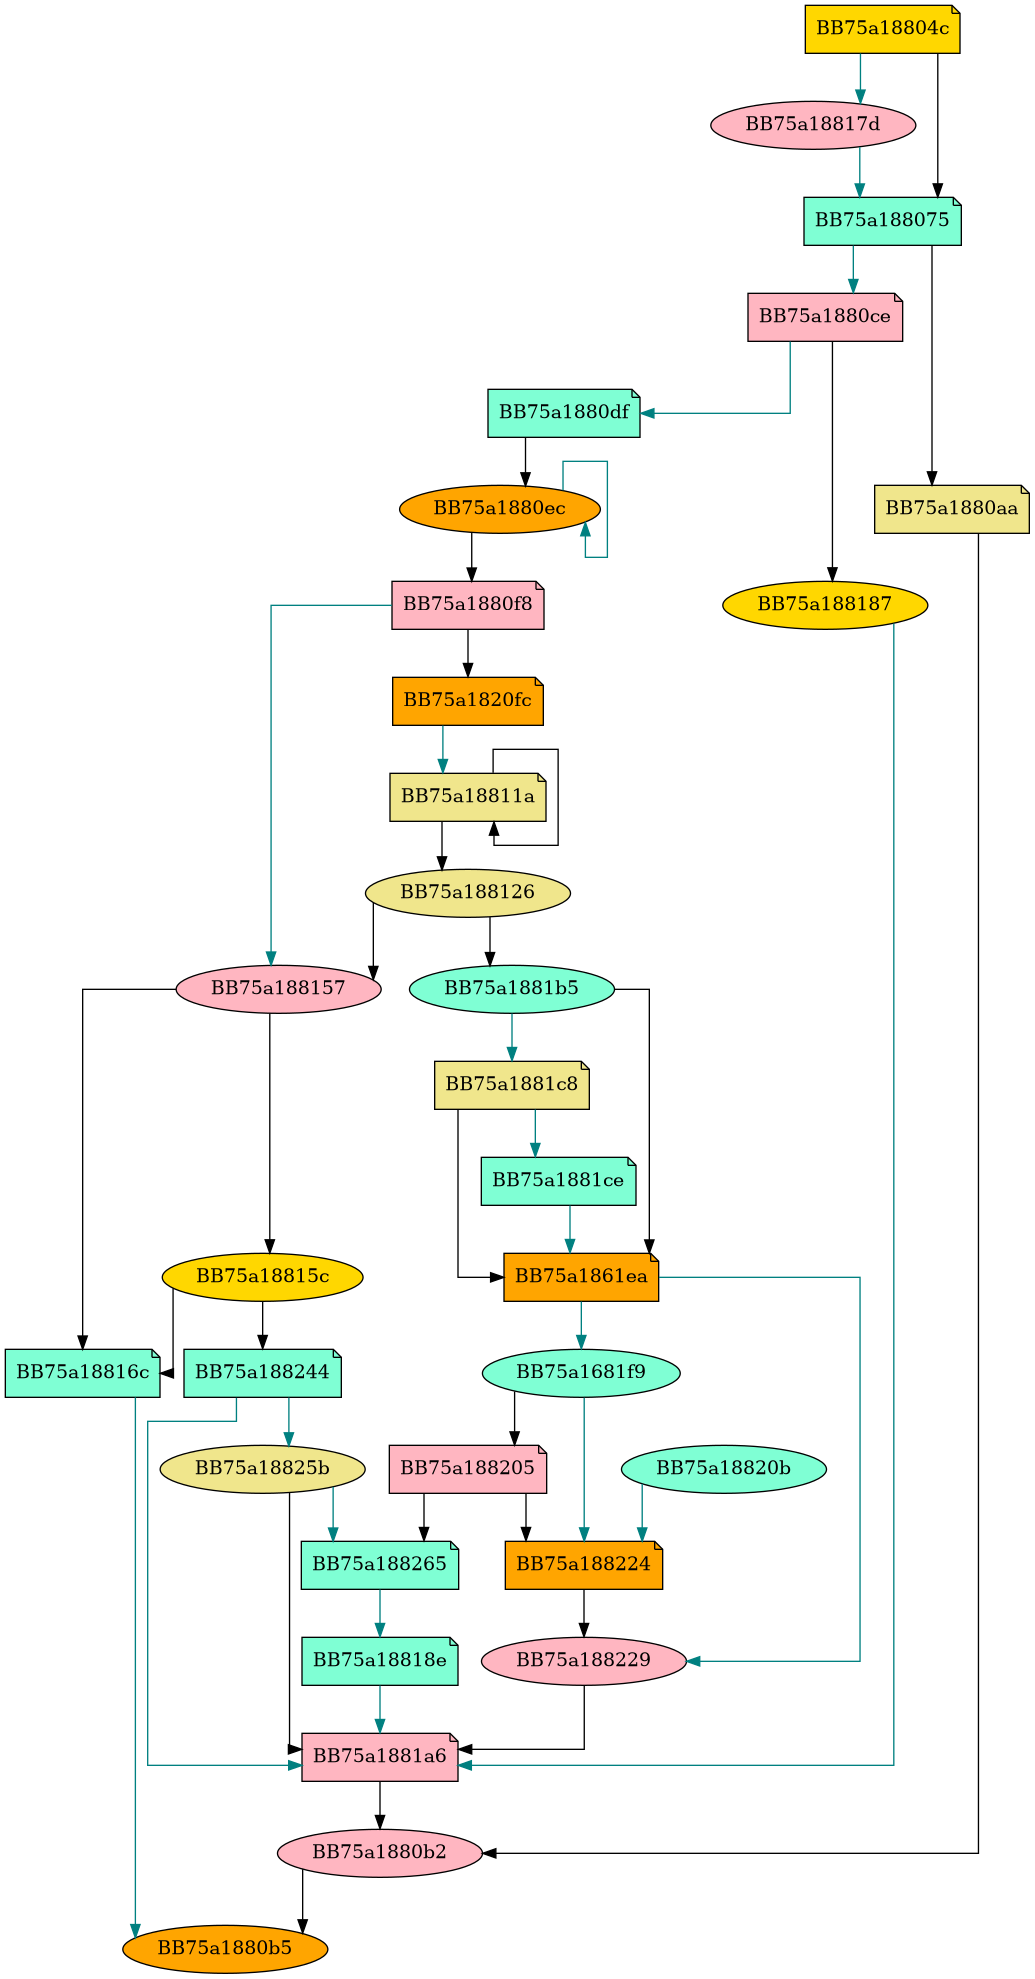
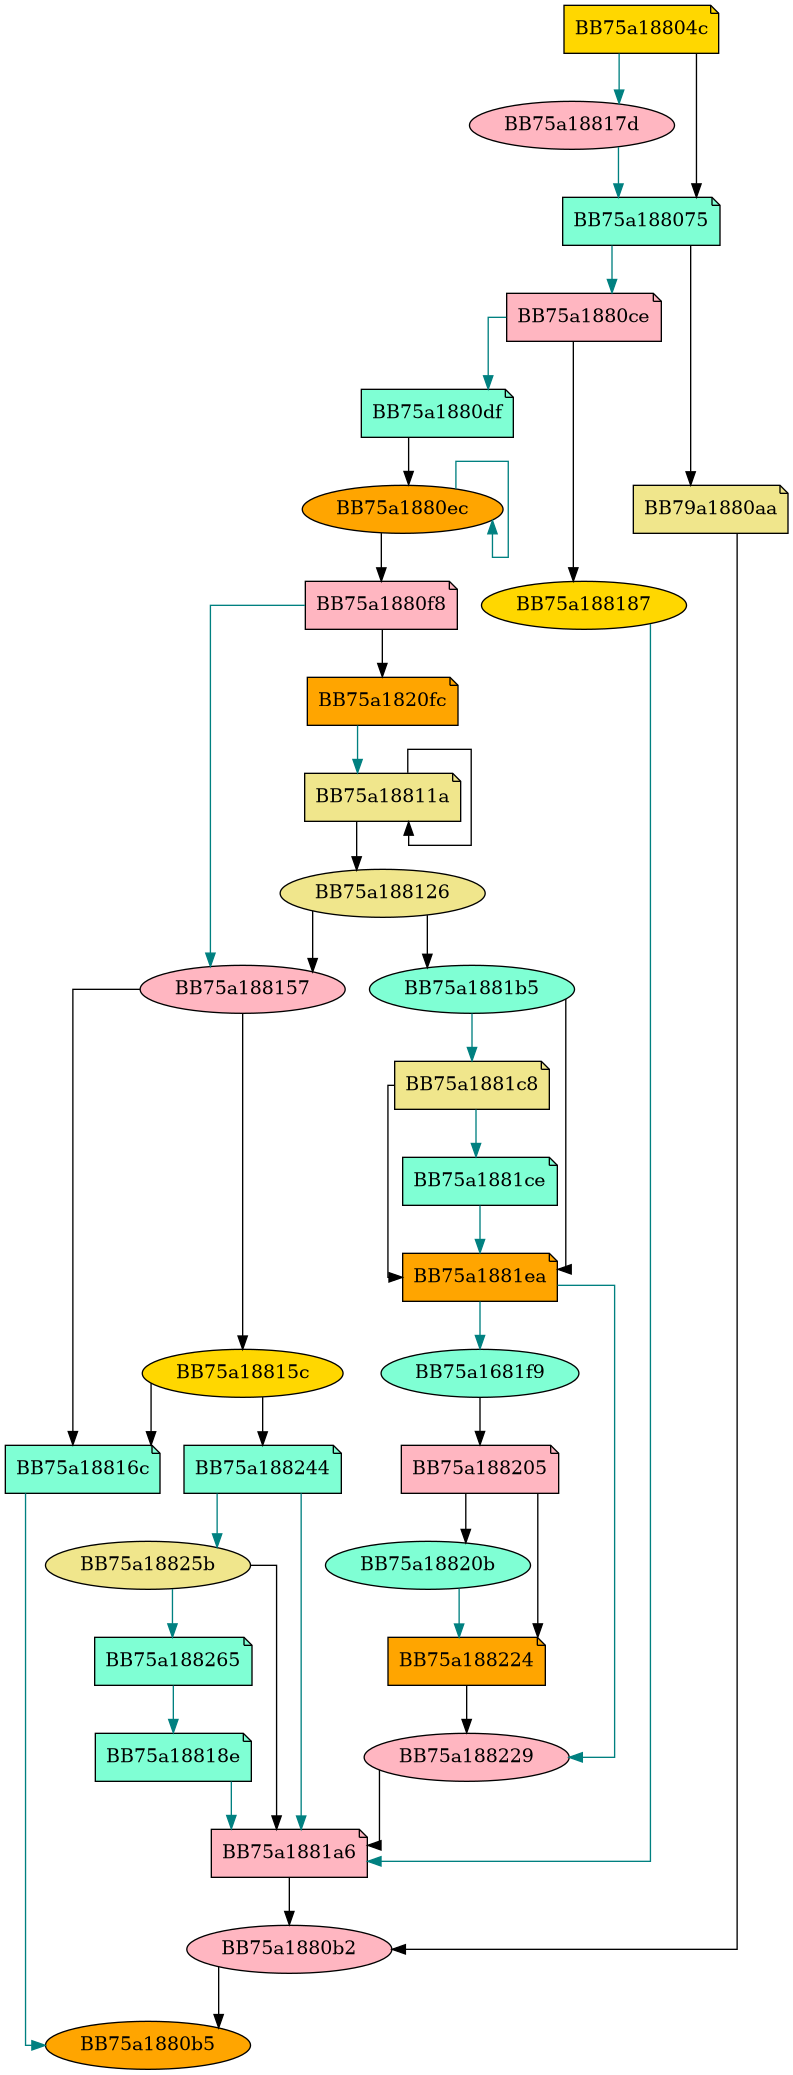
(952, 509) -> (711, 509)
(581, 1277) -> (480, 1277)
(584, 1463) -> none
(424, 1511) -> (466, 1511)
